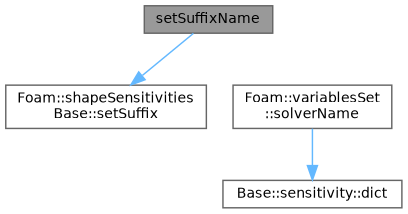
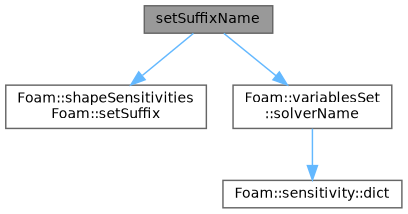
none -> (250, 55)
(106, 107) -> (106, 107)
(312, 194) -> (312, 194)
